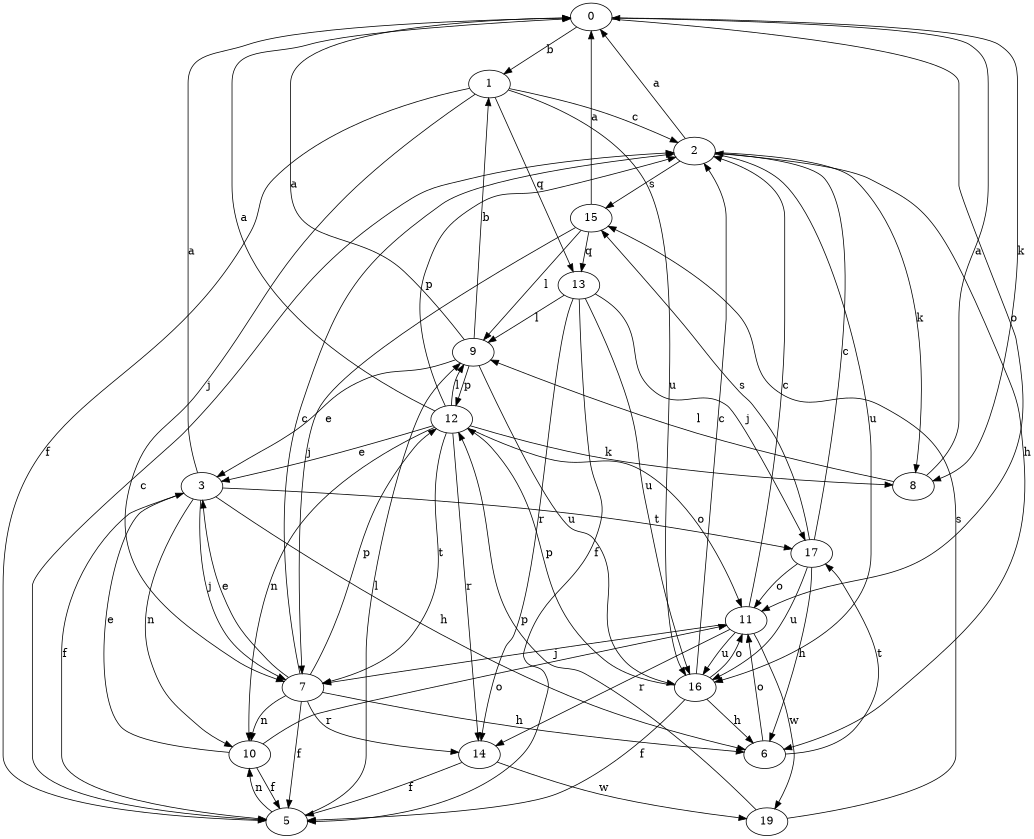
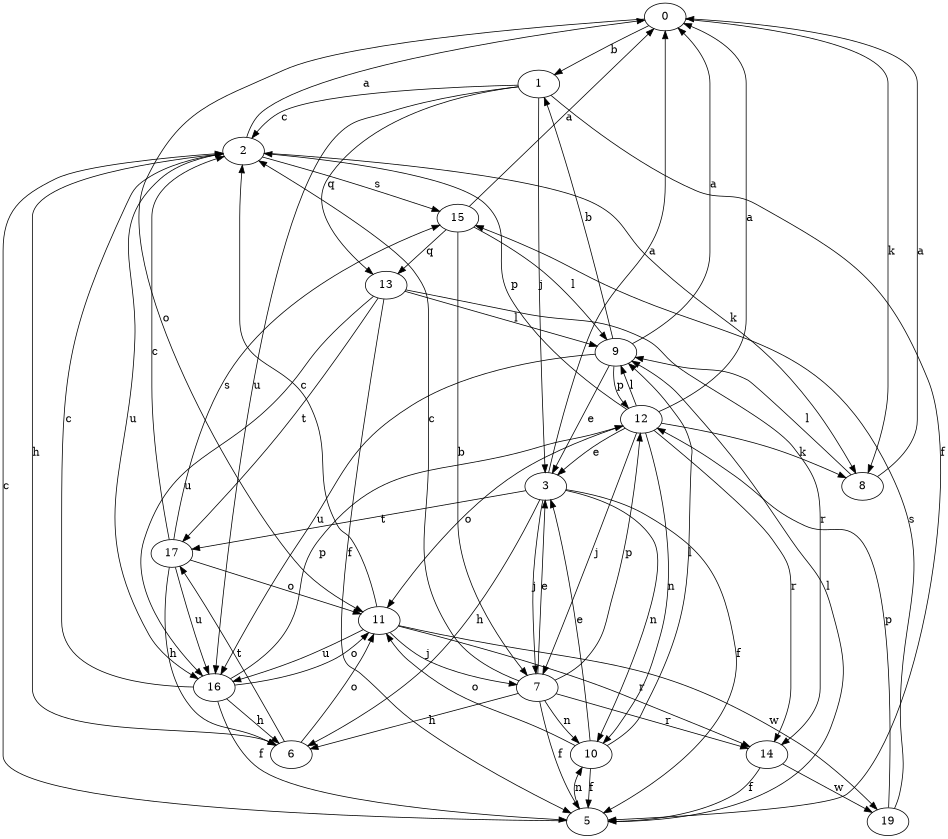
(206, 382) -> (539, 281)
(748, 419) -> (304, 419)
(309, 453) -> (462, 453)
(441, 553) -> (597, 553)
none -> (688, 559)
